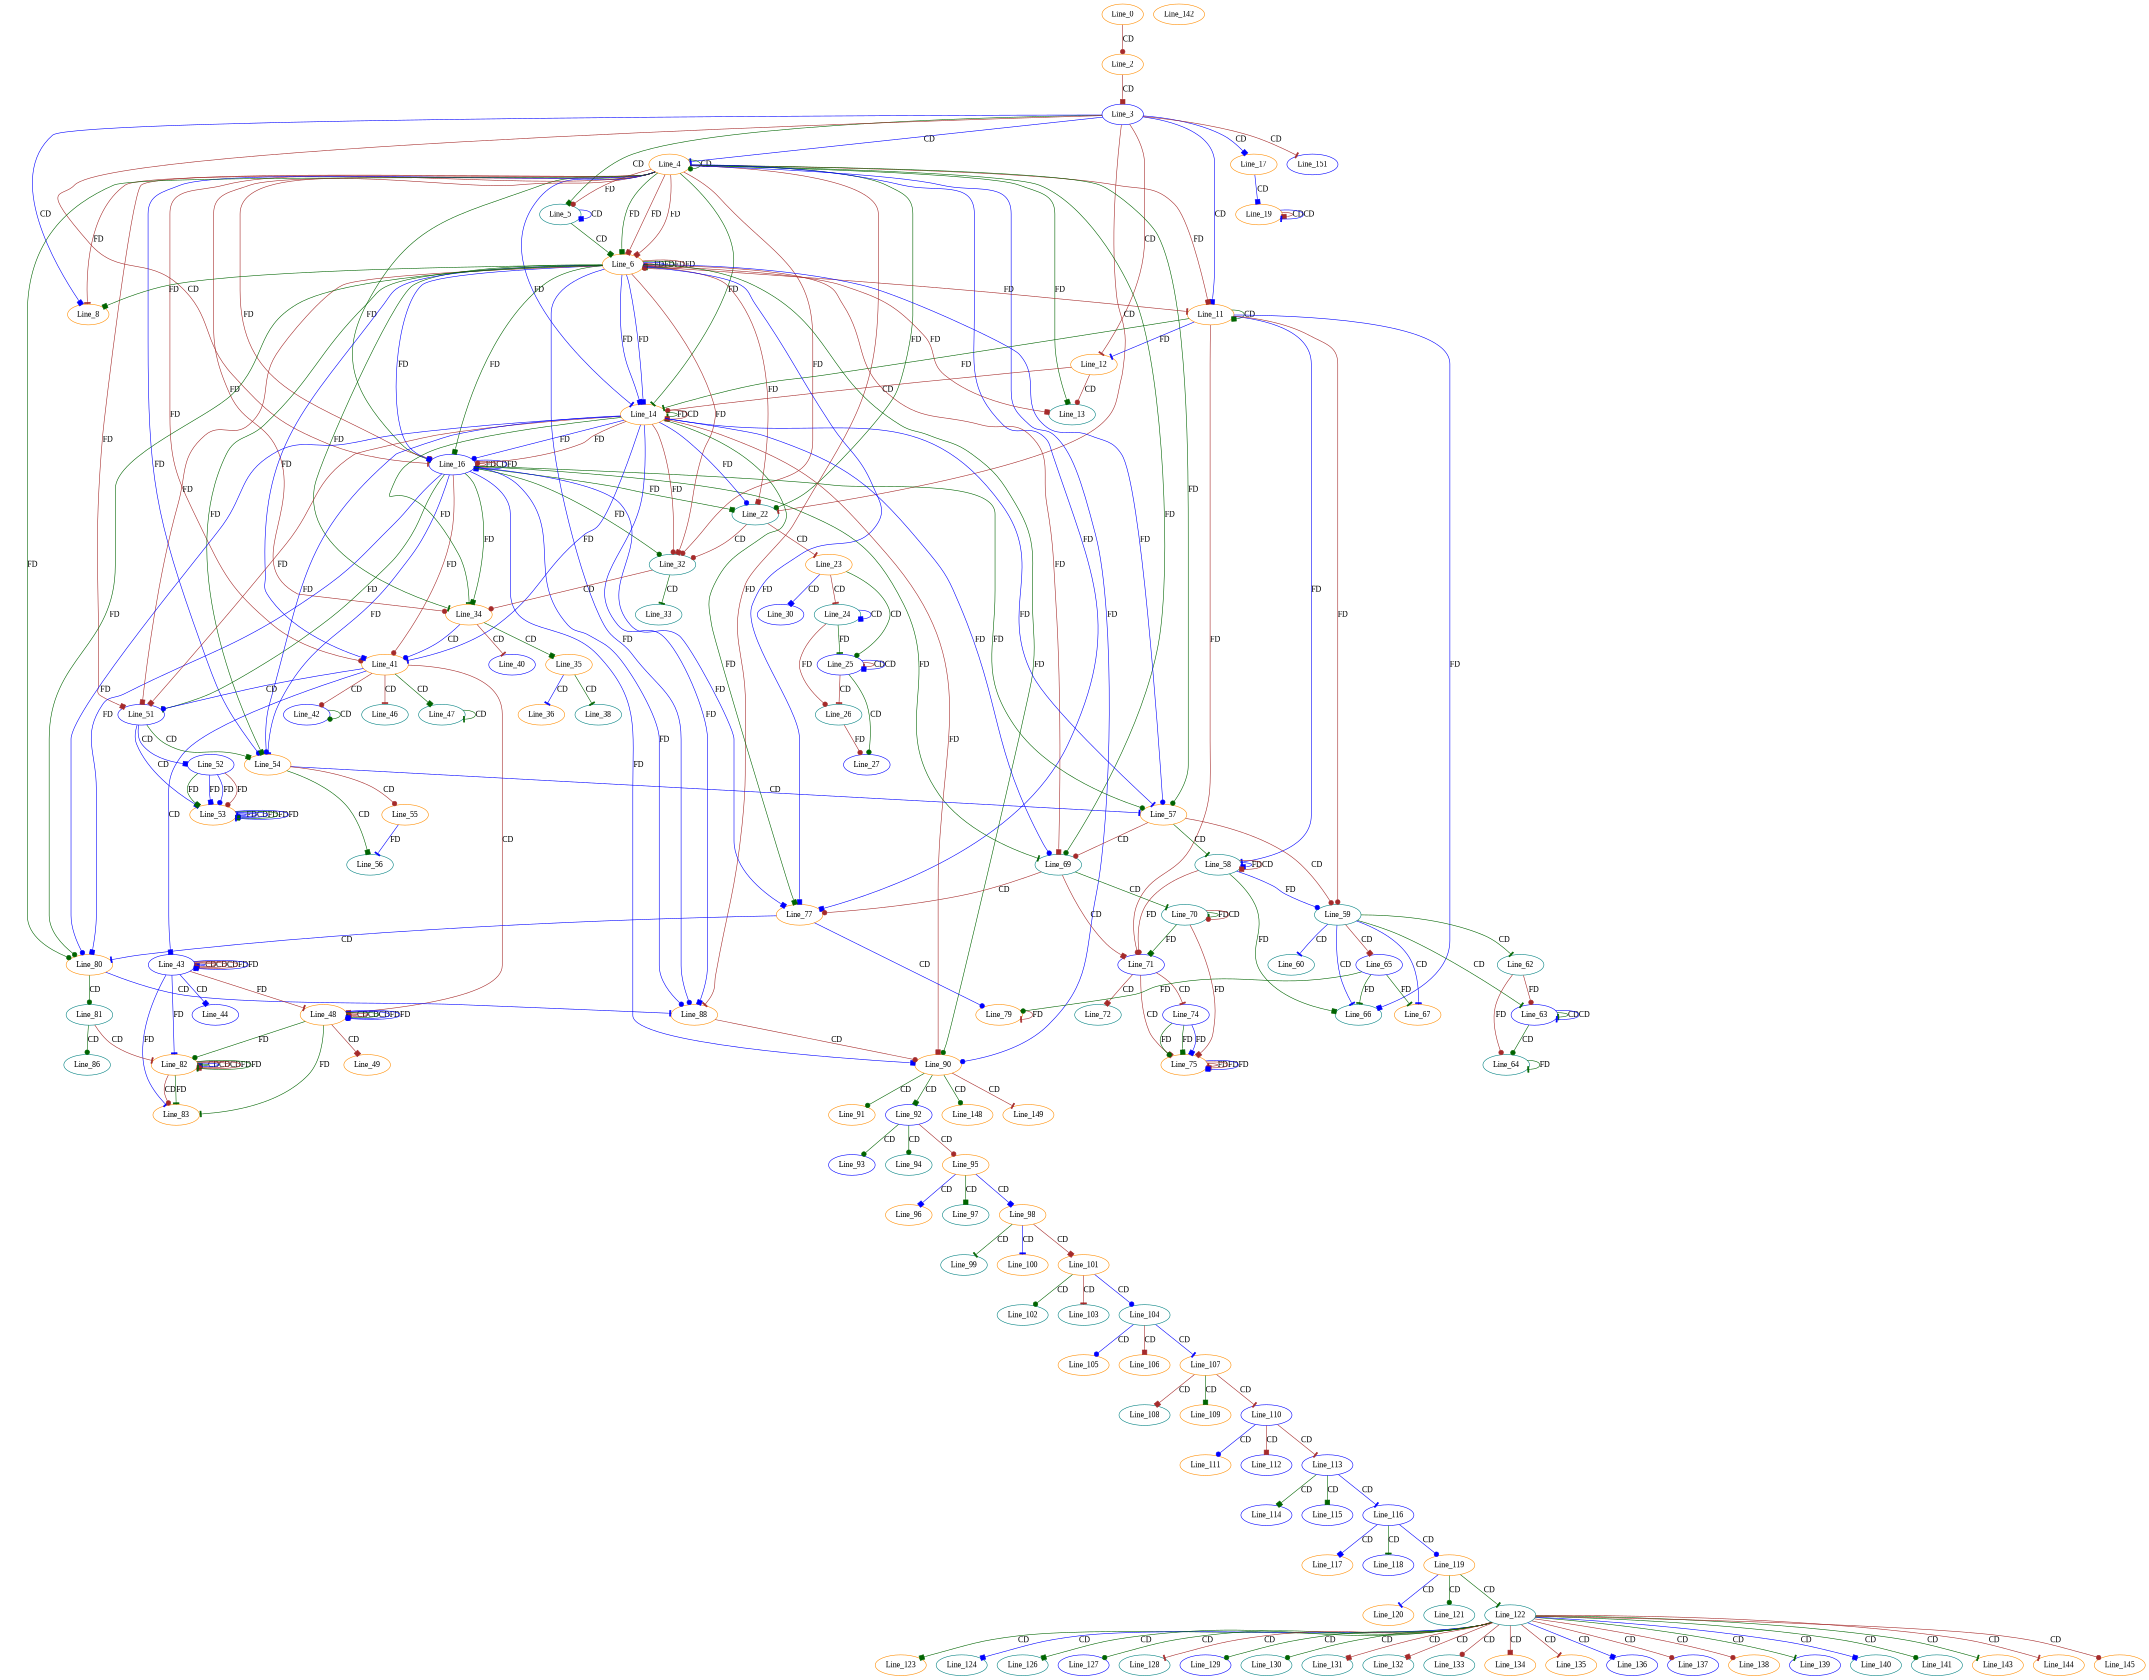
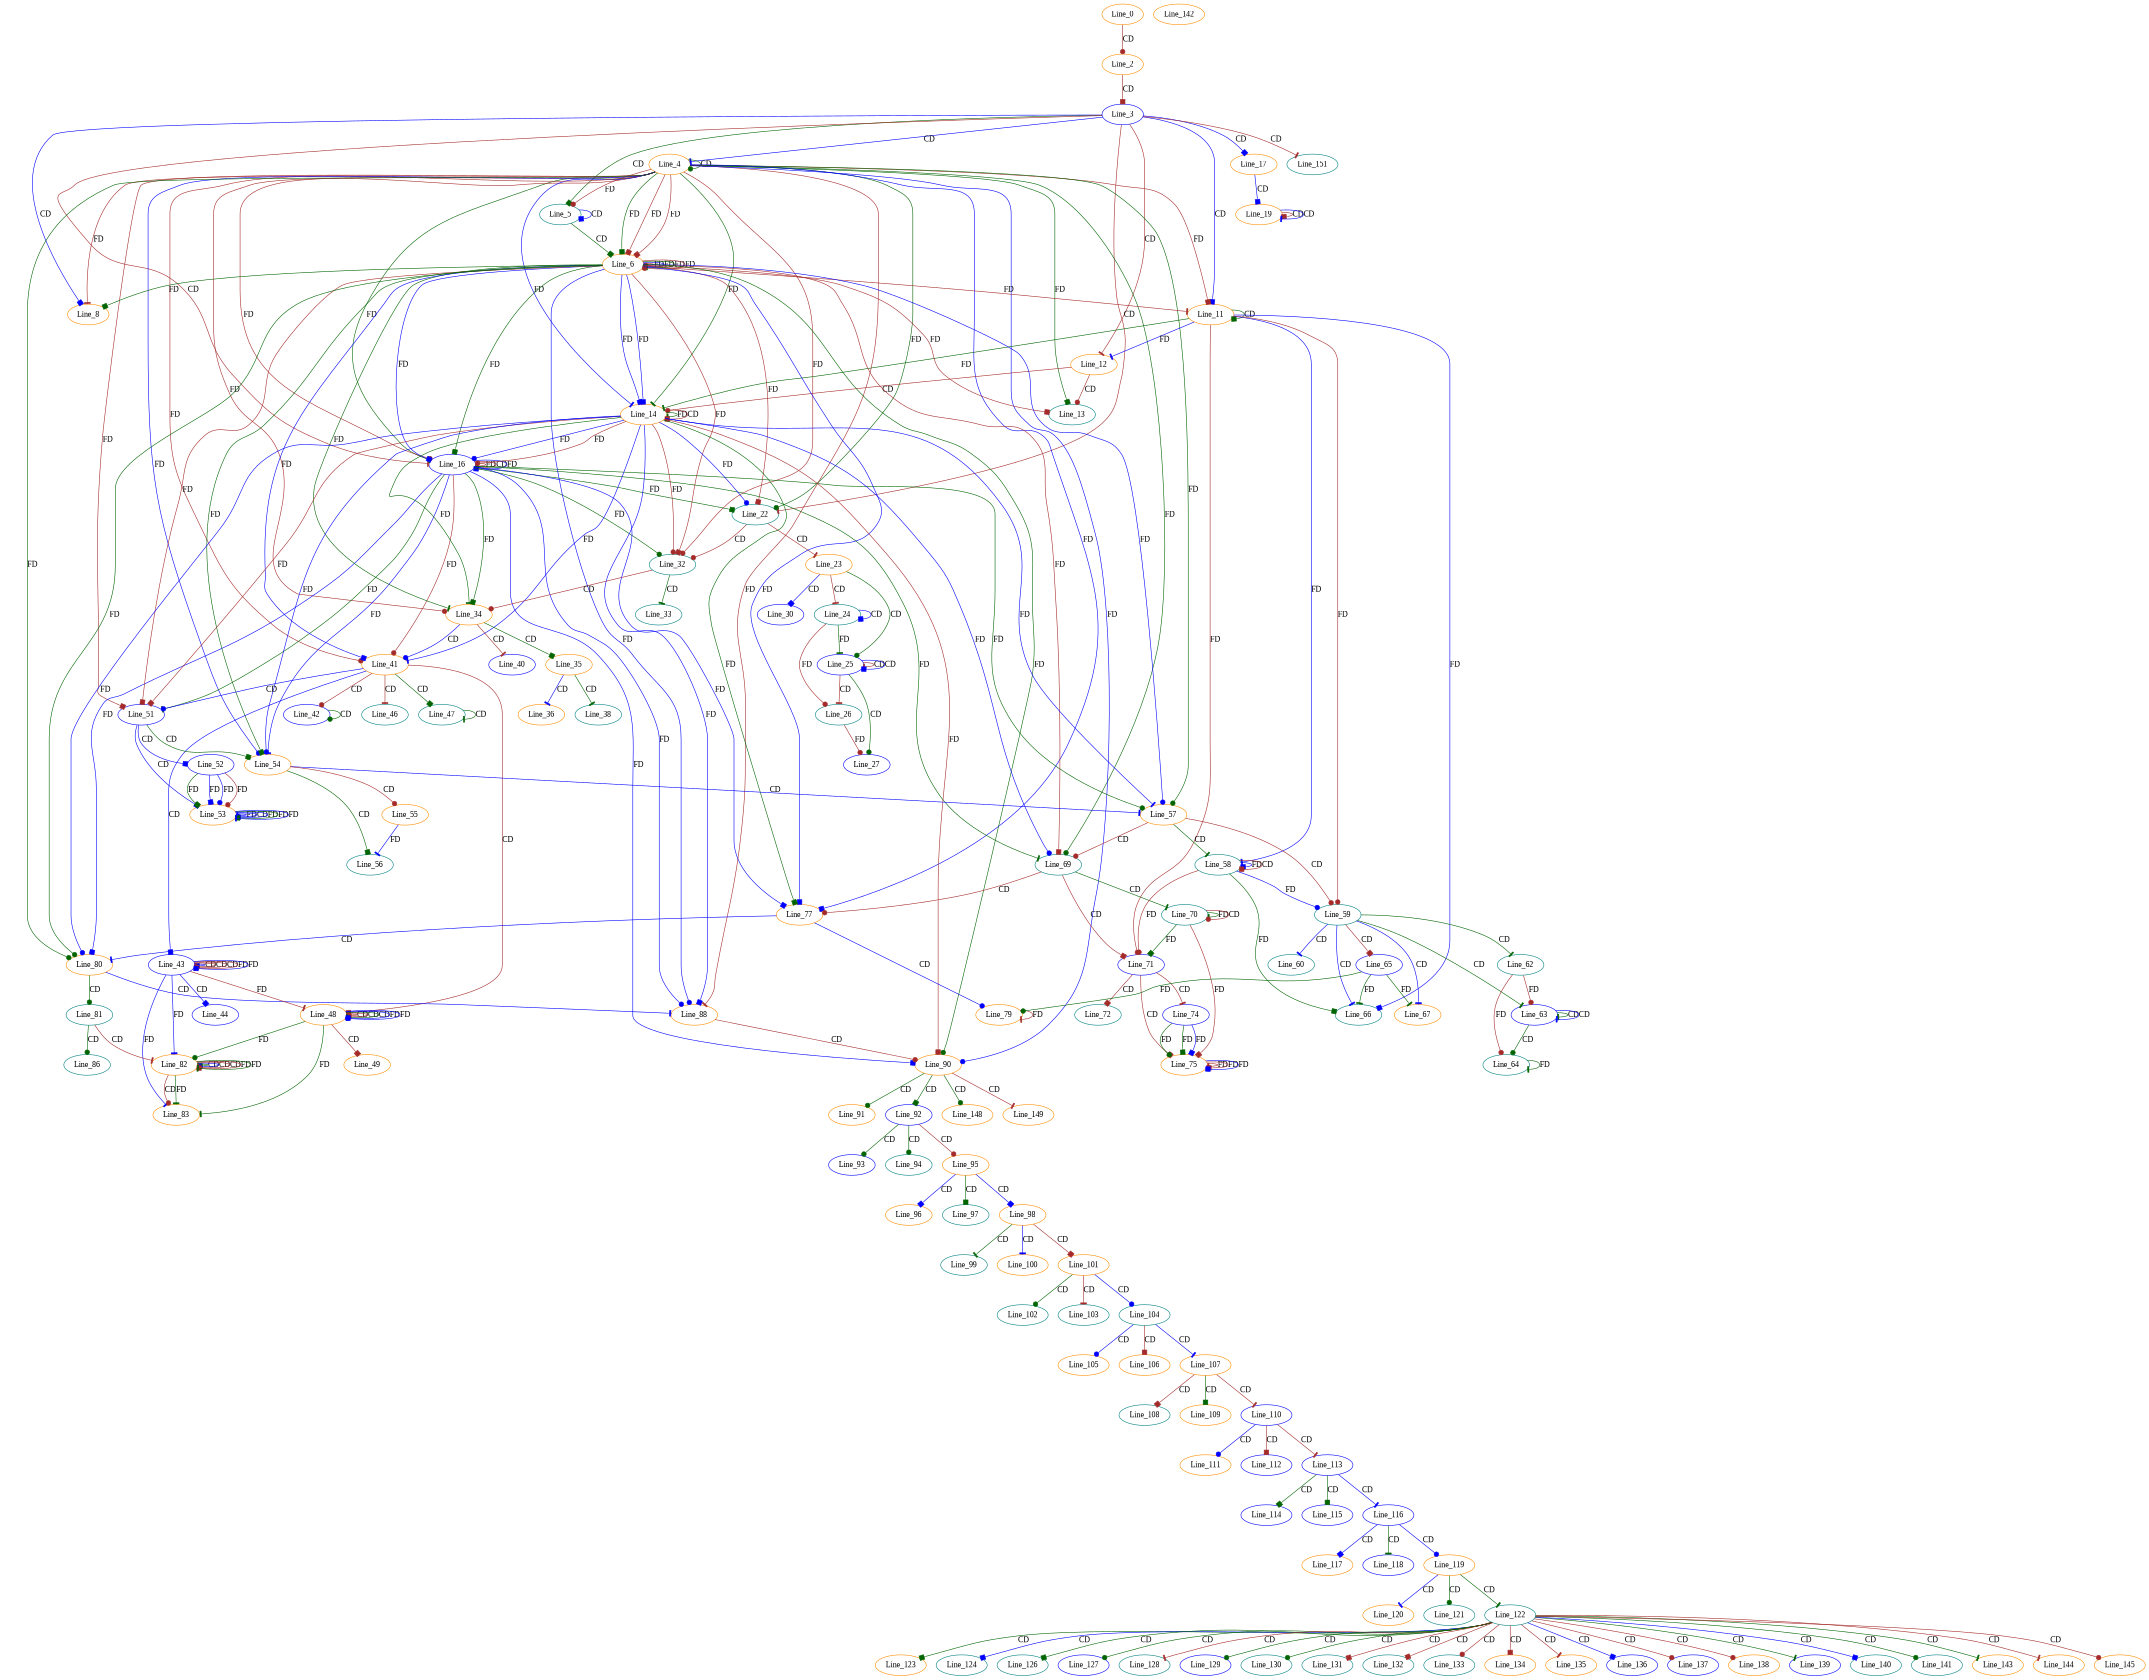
(1312, 164) -> (1312, 164)
